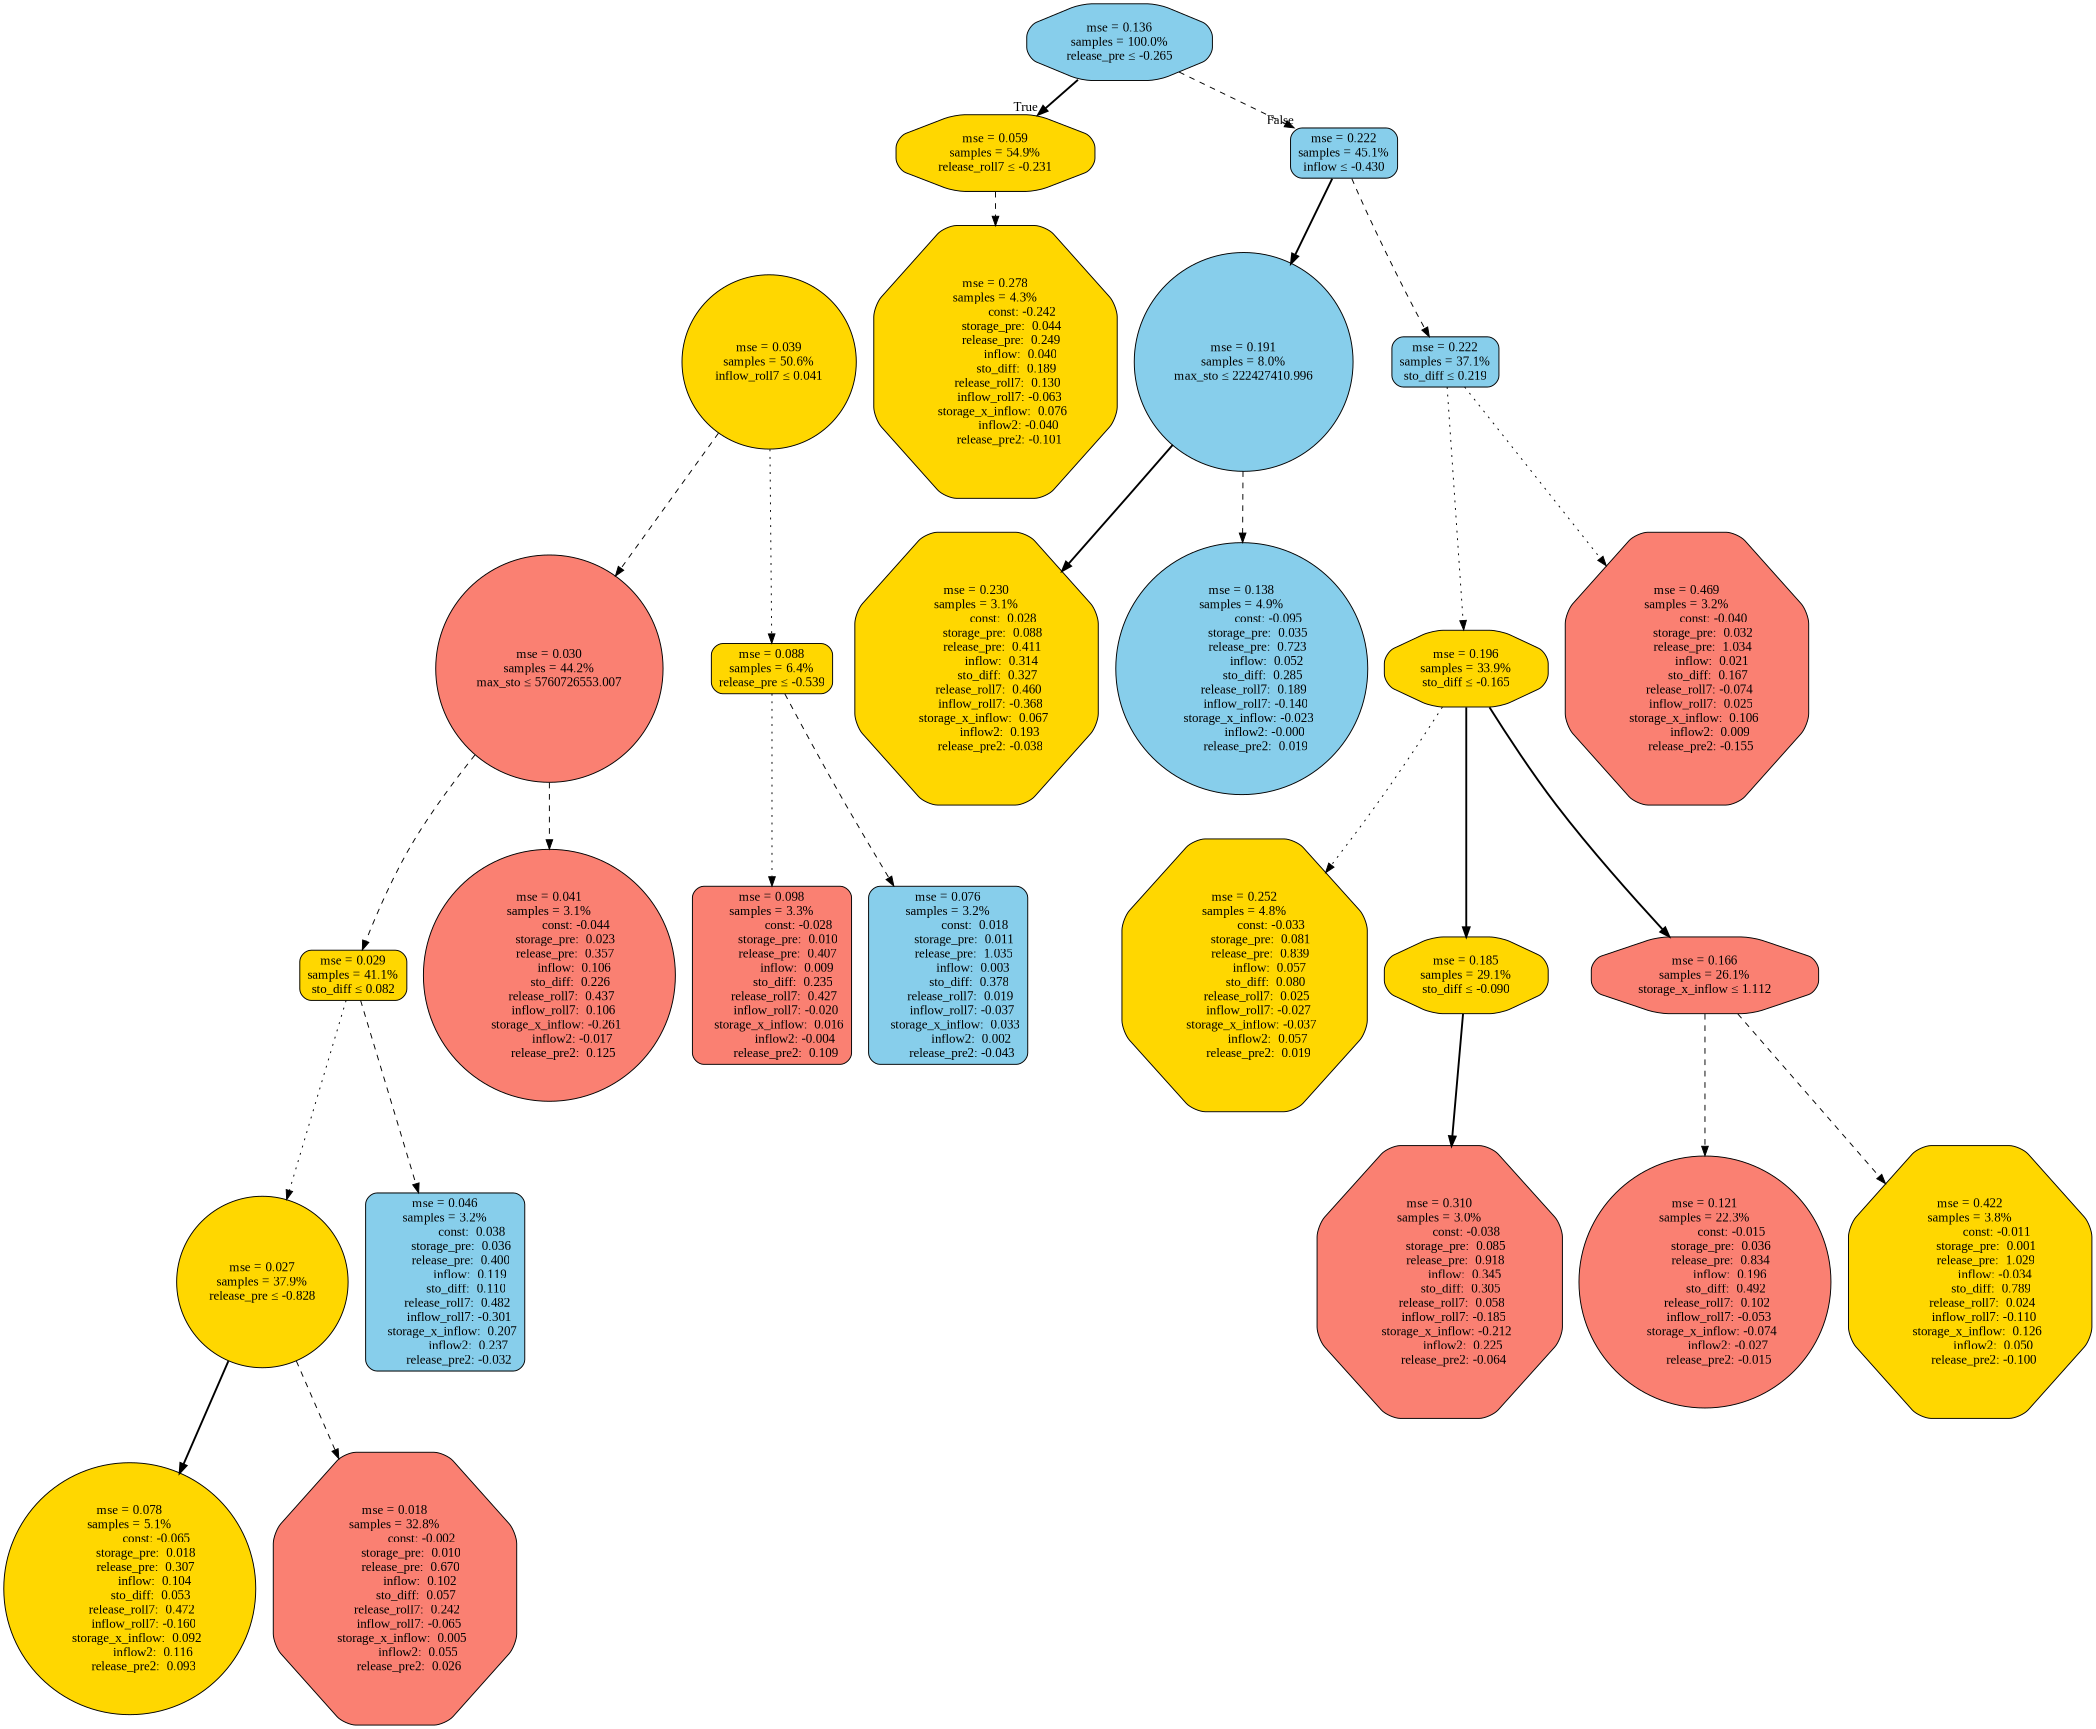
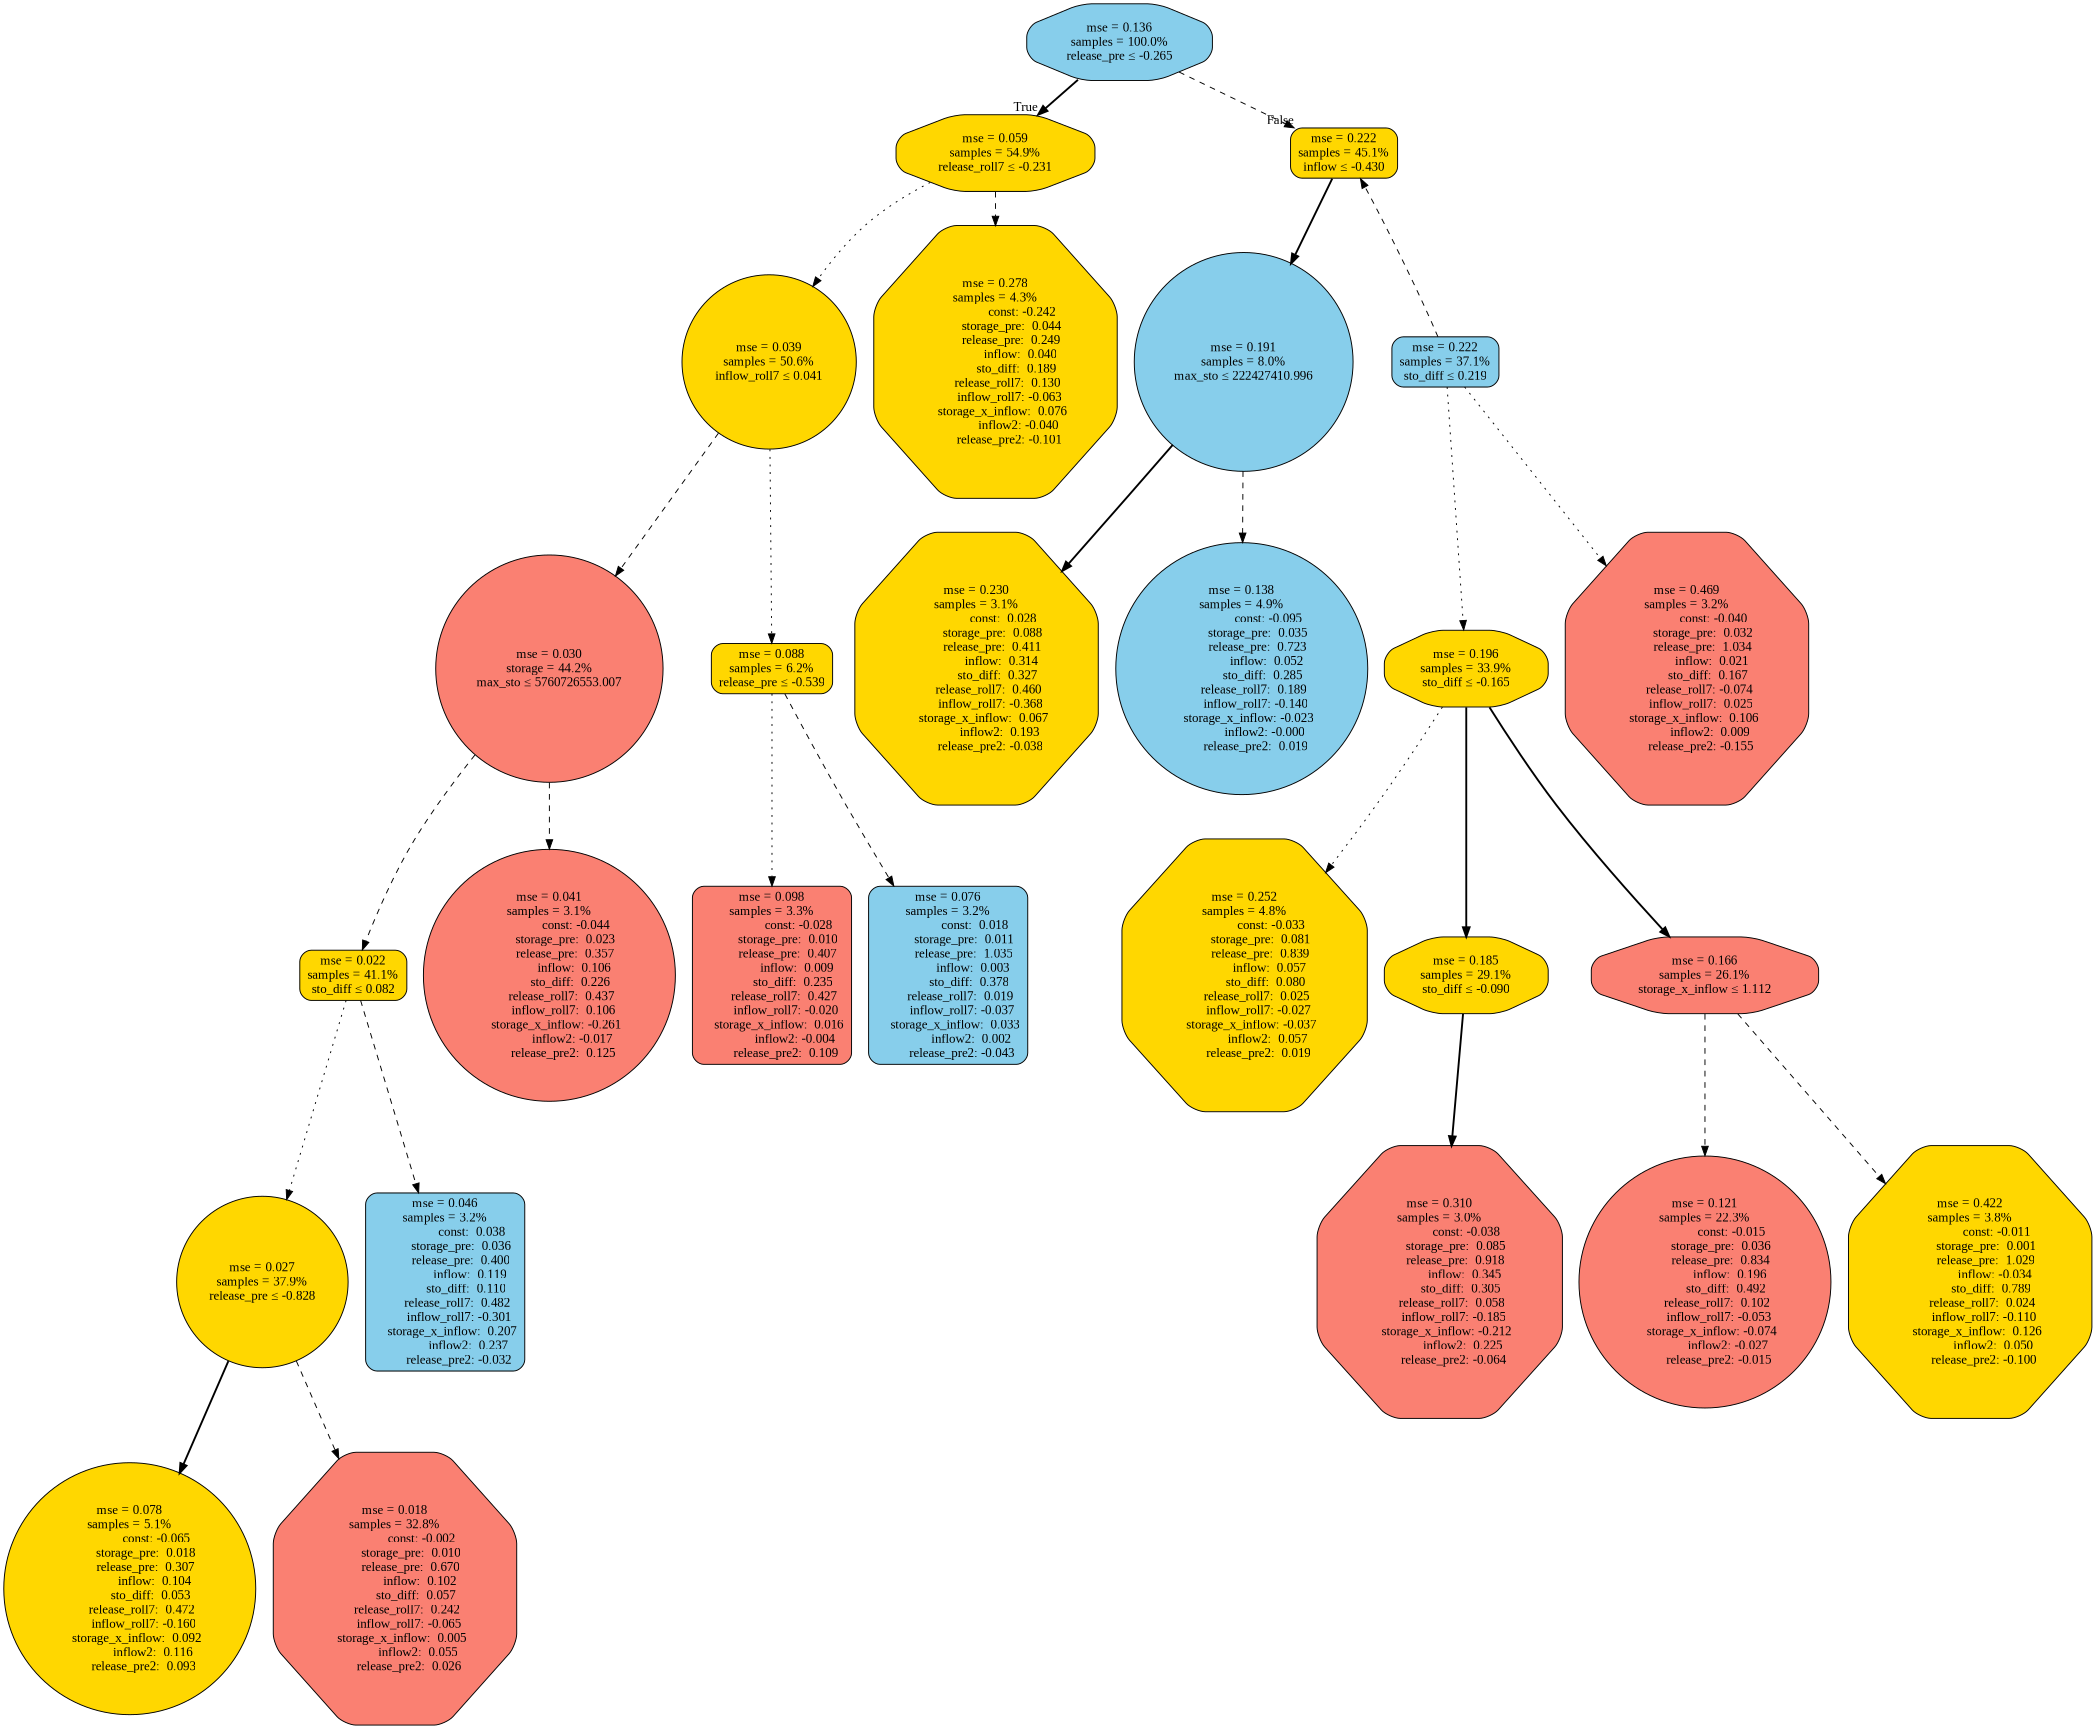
(1344, 153) -> (1344, 153)
none -> (868, 223)
(1387, 254) -> (1403, 261)
(549, 669) -> (549, 669)
(772, 669) -> (772, 669)
(353, 975) -> (353, 975)
